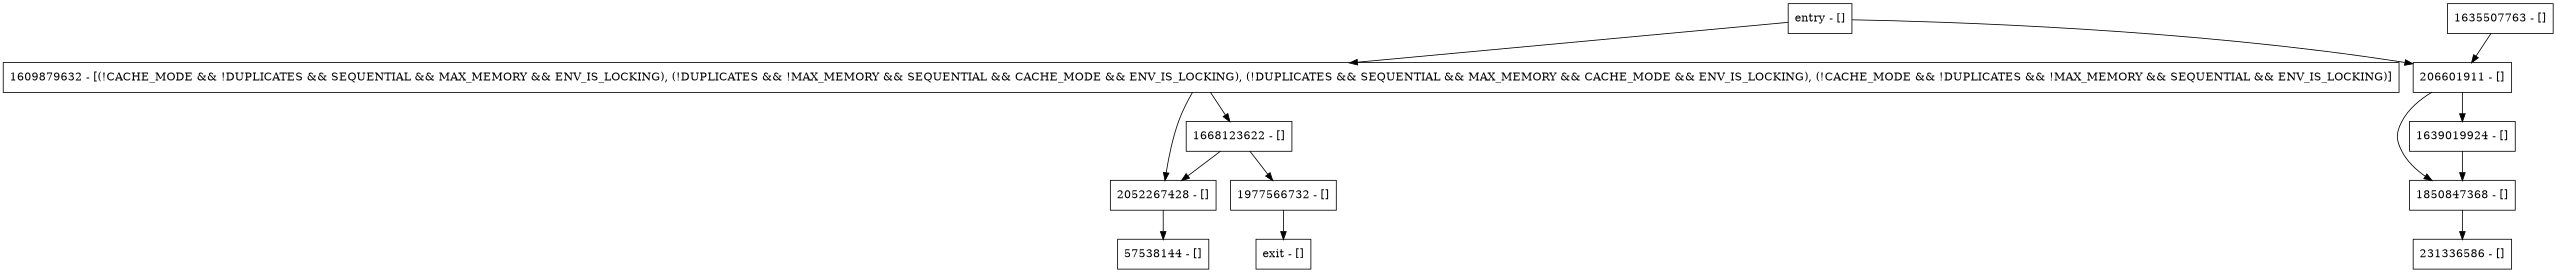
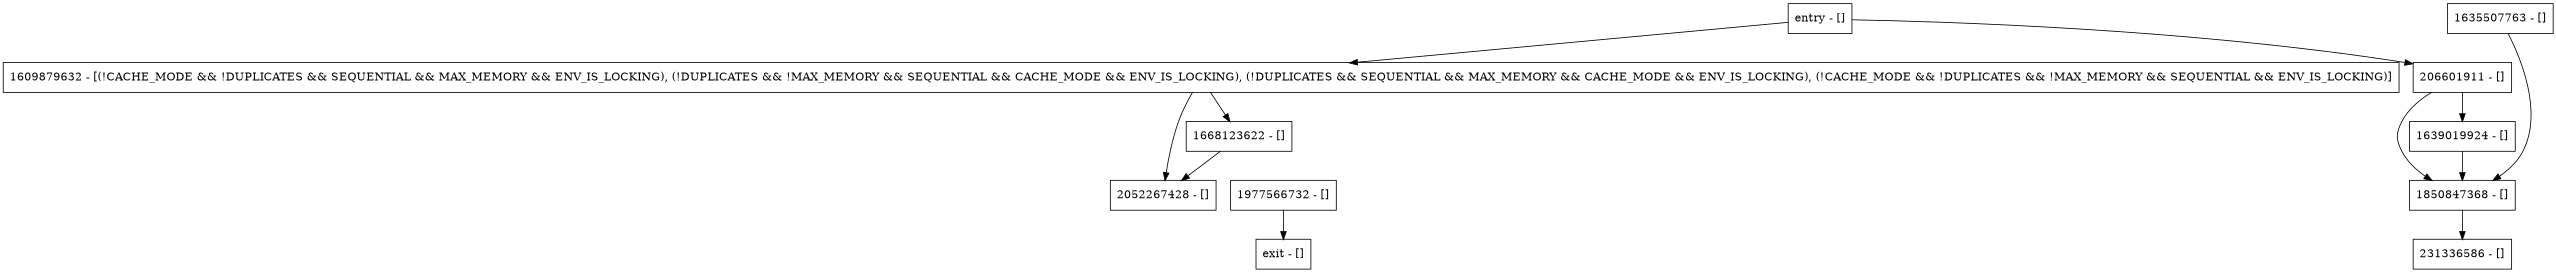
(2484, 45) -> (2531, 108)
(1259, 163) -> none
(1163, 254) -> none
